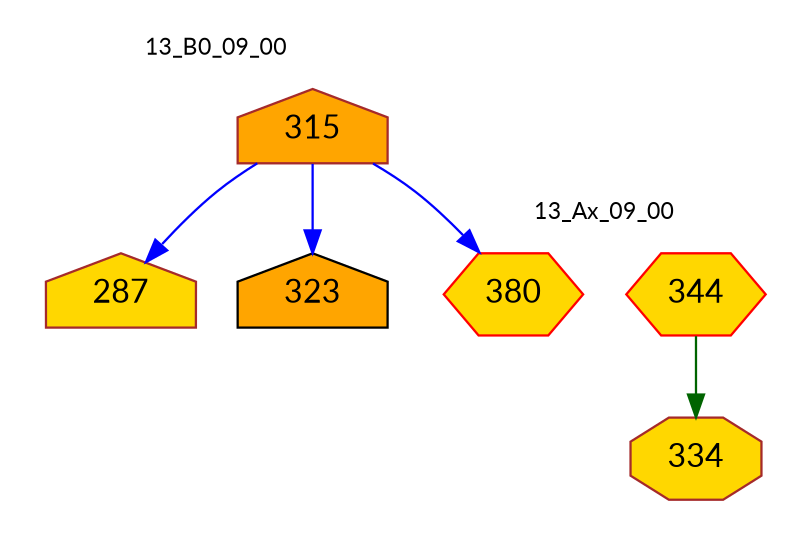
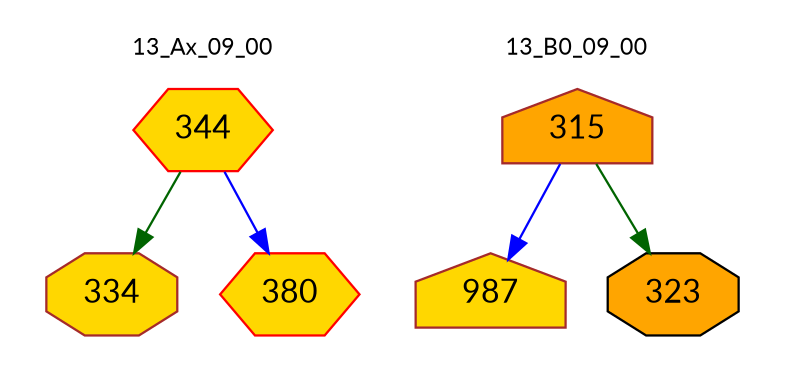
(313, 197) -> (617, 199)
(438, 211) -> (241, 202)
(121, 294) -> (491, 294)
(313, 294) -> (673, 294)
